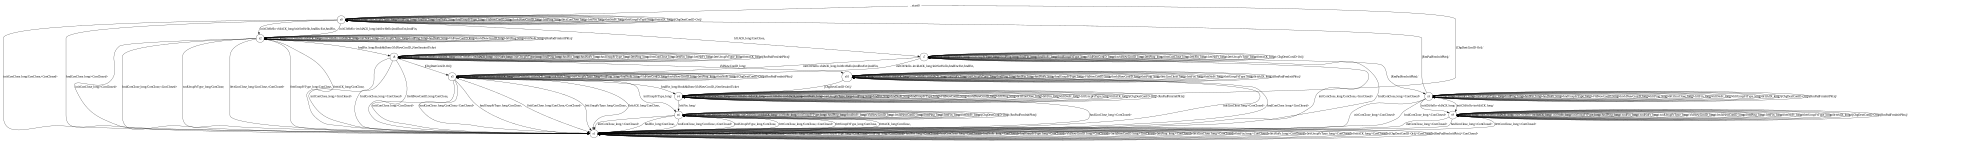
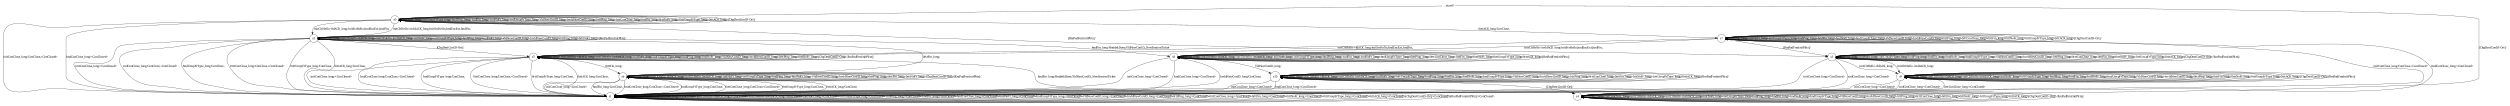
(913, 24) -> (1112, 43)
(422, 67) -> (422, 48)
(658, 96) -> (614, 66)
(679, 105) -> (771, 44)
(1052, 123) -> none
